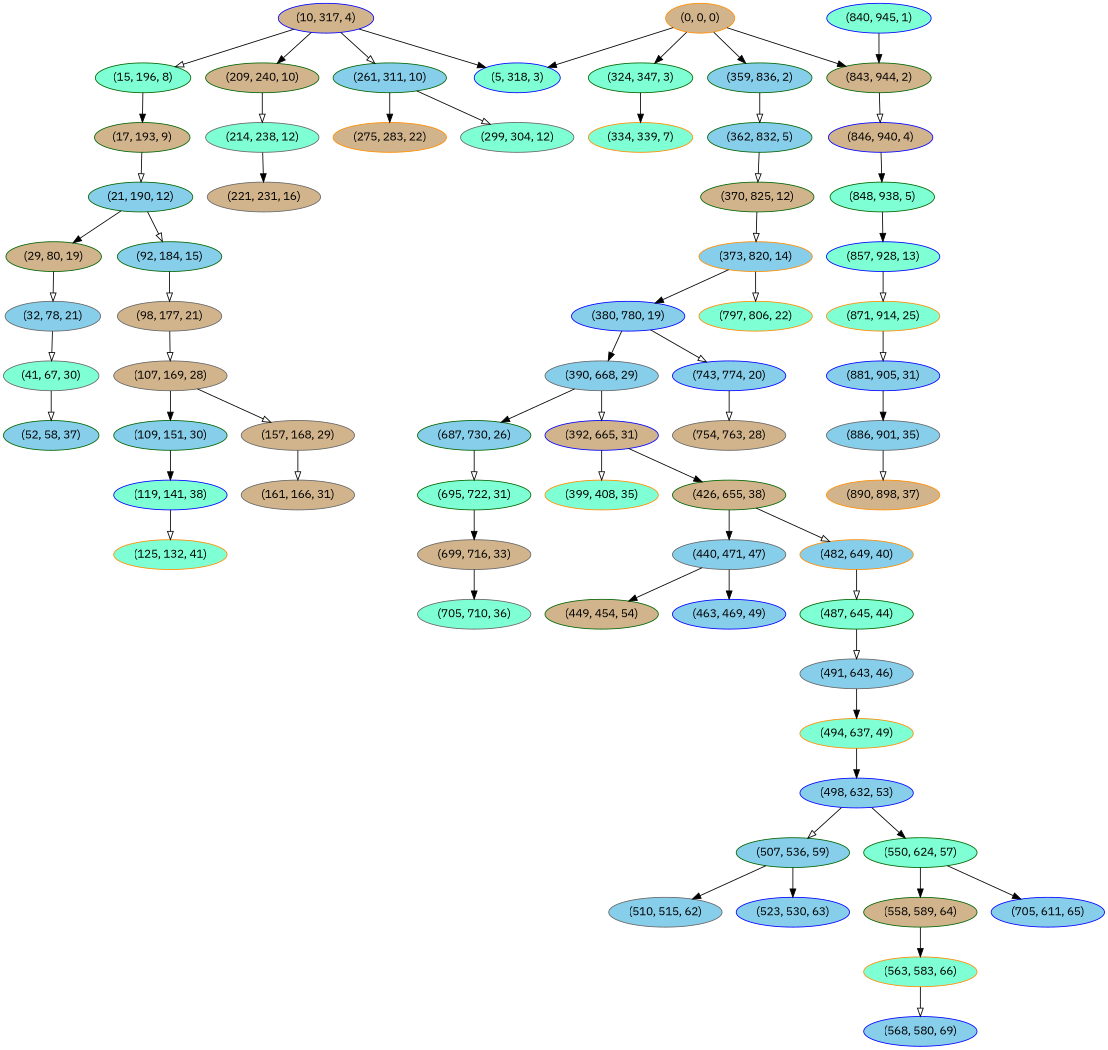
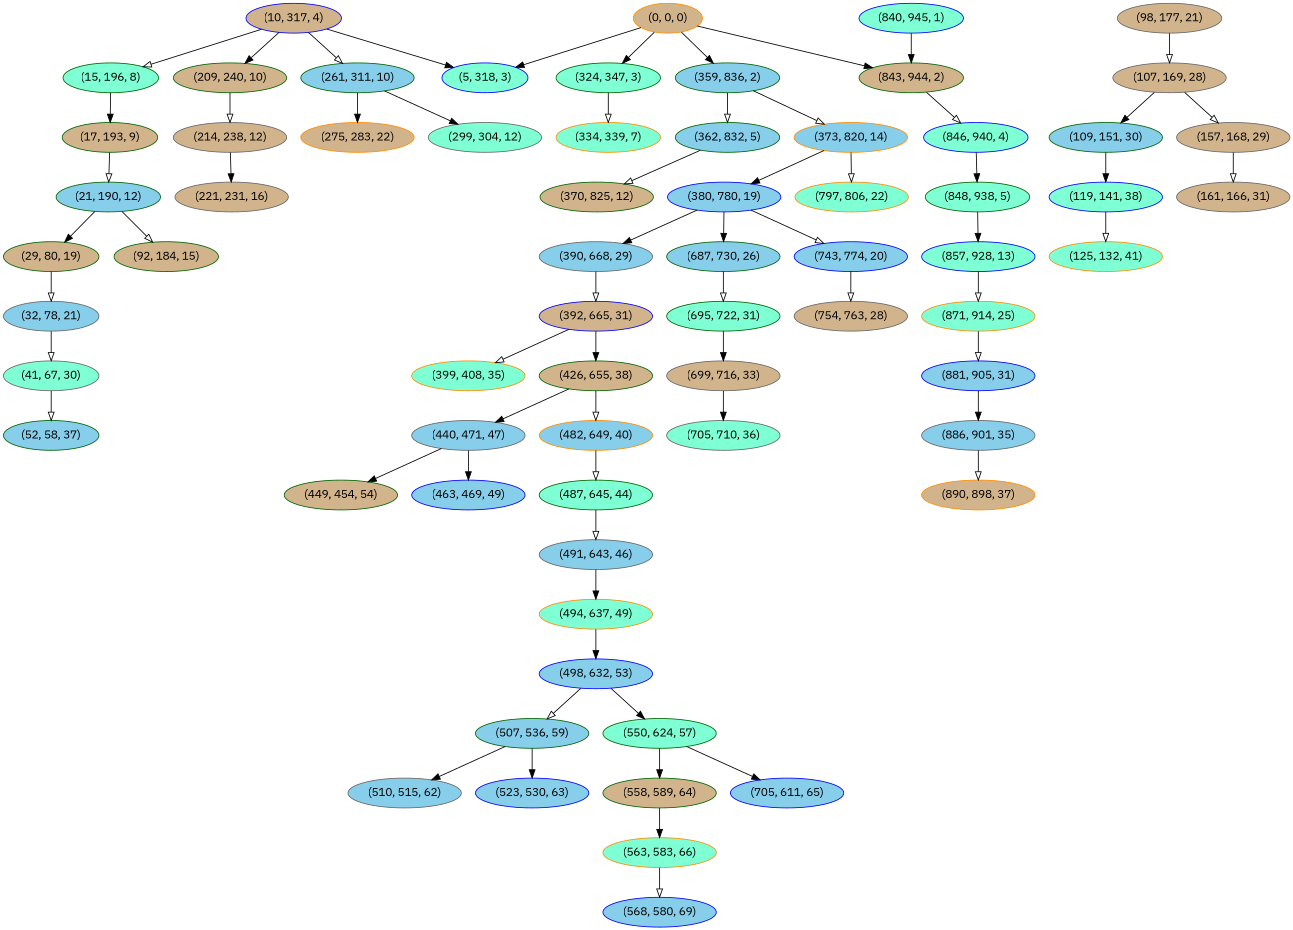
(641, 104) -> (608, 104)
(450, 106) -> (417, 106)
(262, 137) -> (230, 137)
(881, 137) -> (976, 137)
(757, 223) -> (785, 106)
(170, 257) -> (166, 257)
(170, 282) -> none
(542, 404) -> (724, 223)
